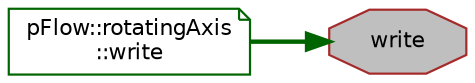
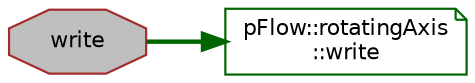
(279, 42) -> (175, 42)
